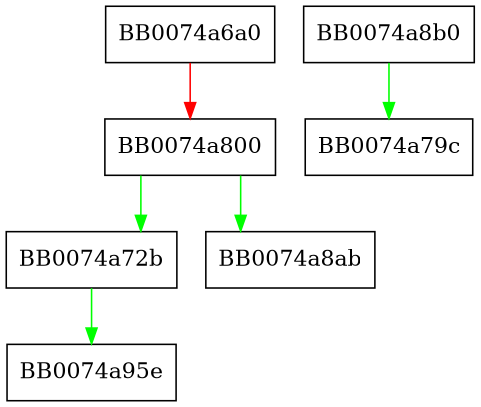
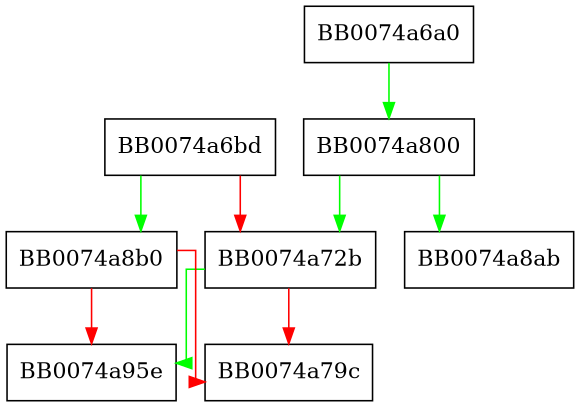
(190, 83) -> (389, 83)
(389, 83) -> (196, 307)
none -> (190, 147)
none -> (92, 308)
none -> (289, 308)
